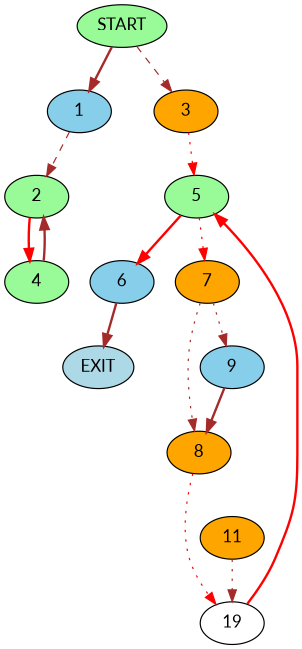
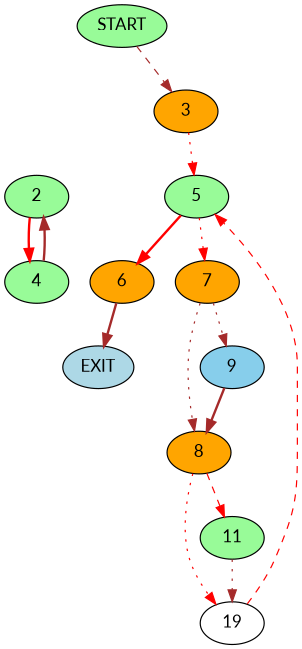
(79, 111) -> none
(122, 282) -> (122, 282)
(297, 409) -> (297, 409)
none -> (213, 490)
(232, 538) -> (232, 538)
